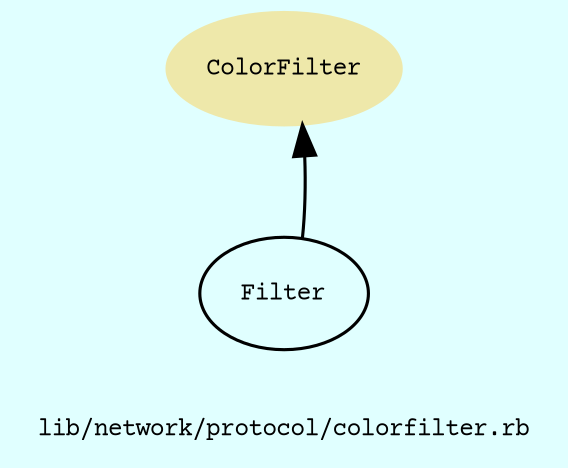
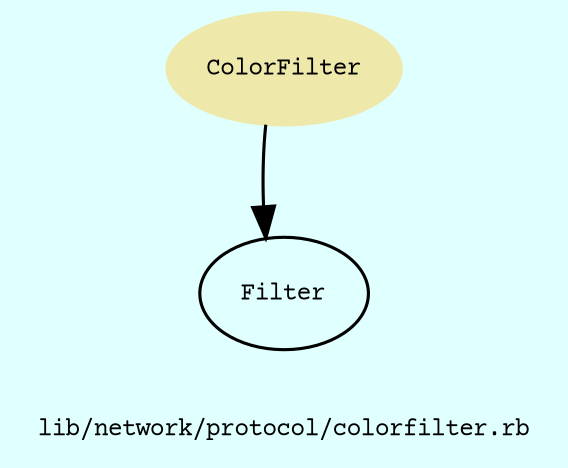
(305, 197) -> (263, 165)
